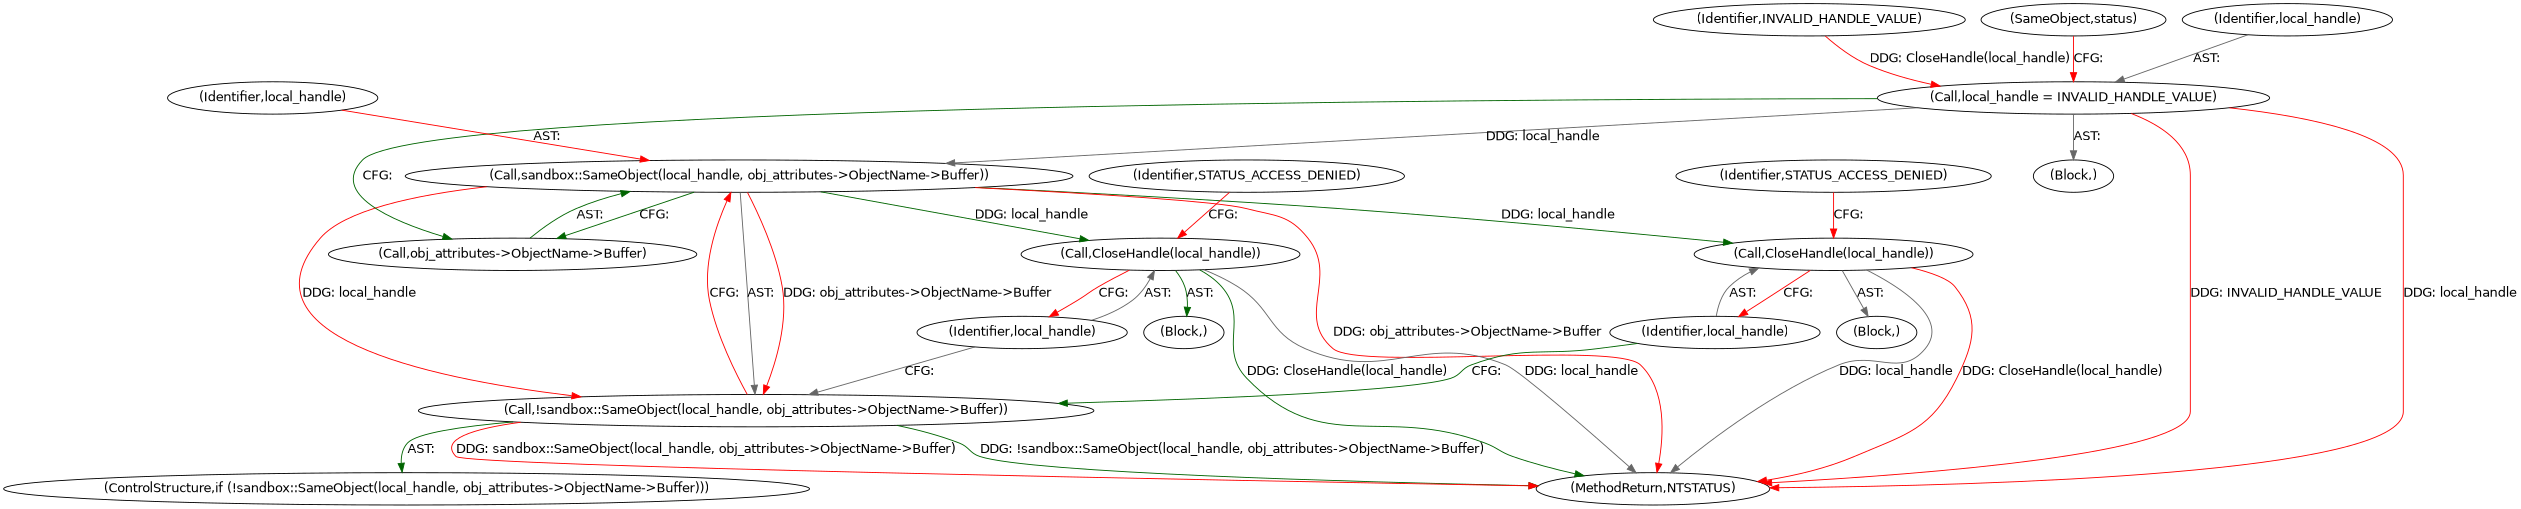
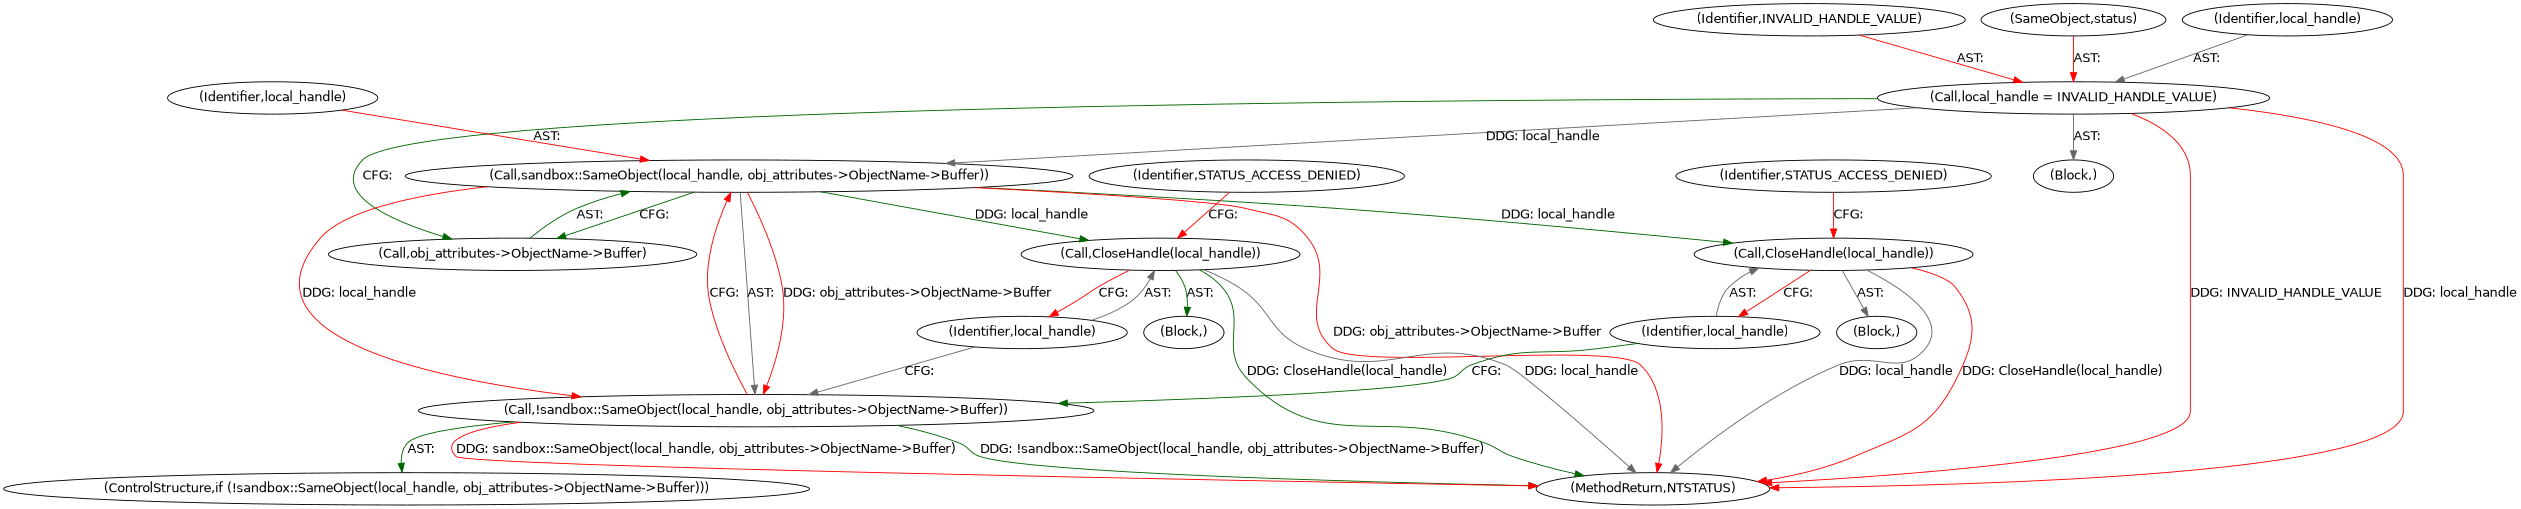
(1970, 59) -> (1972, 59)
(2091, 59) -> (2089, 59)
